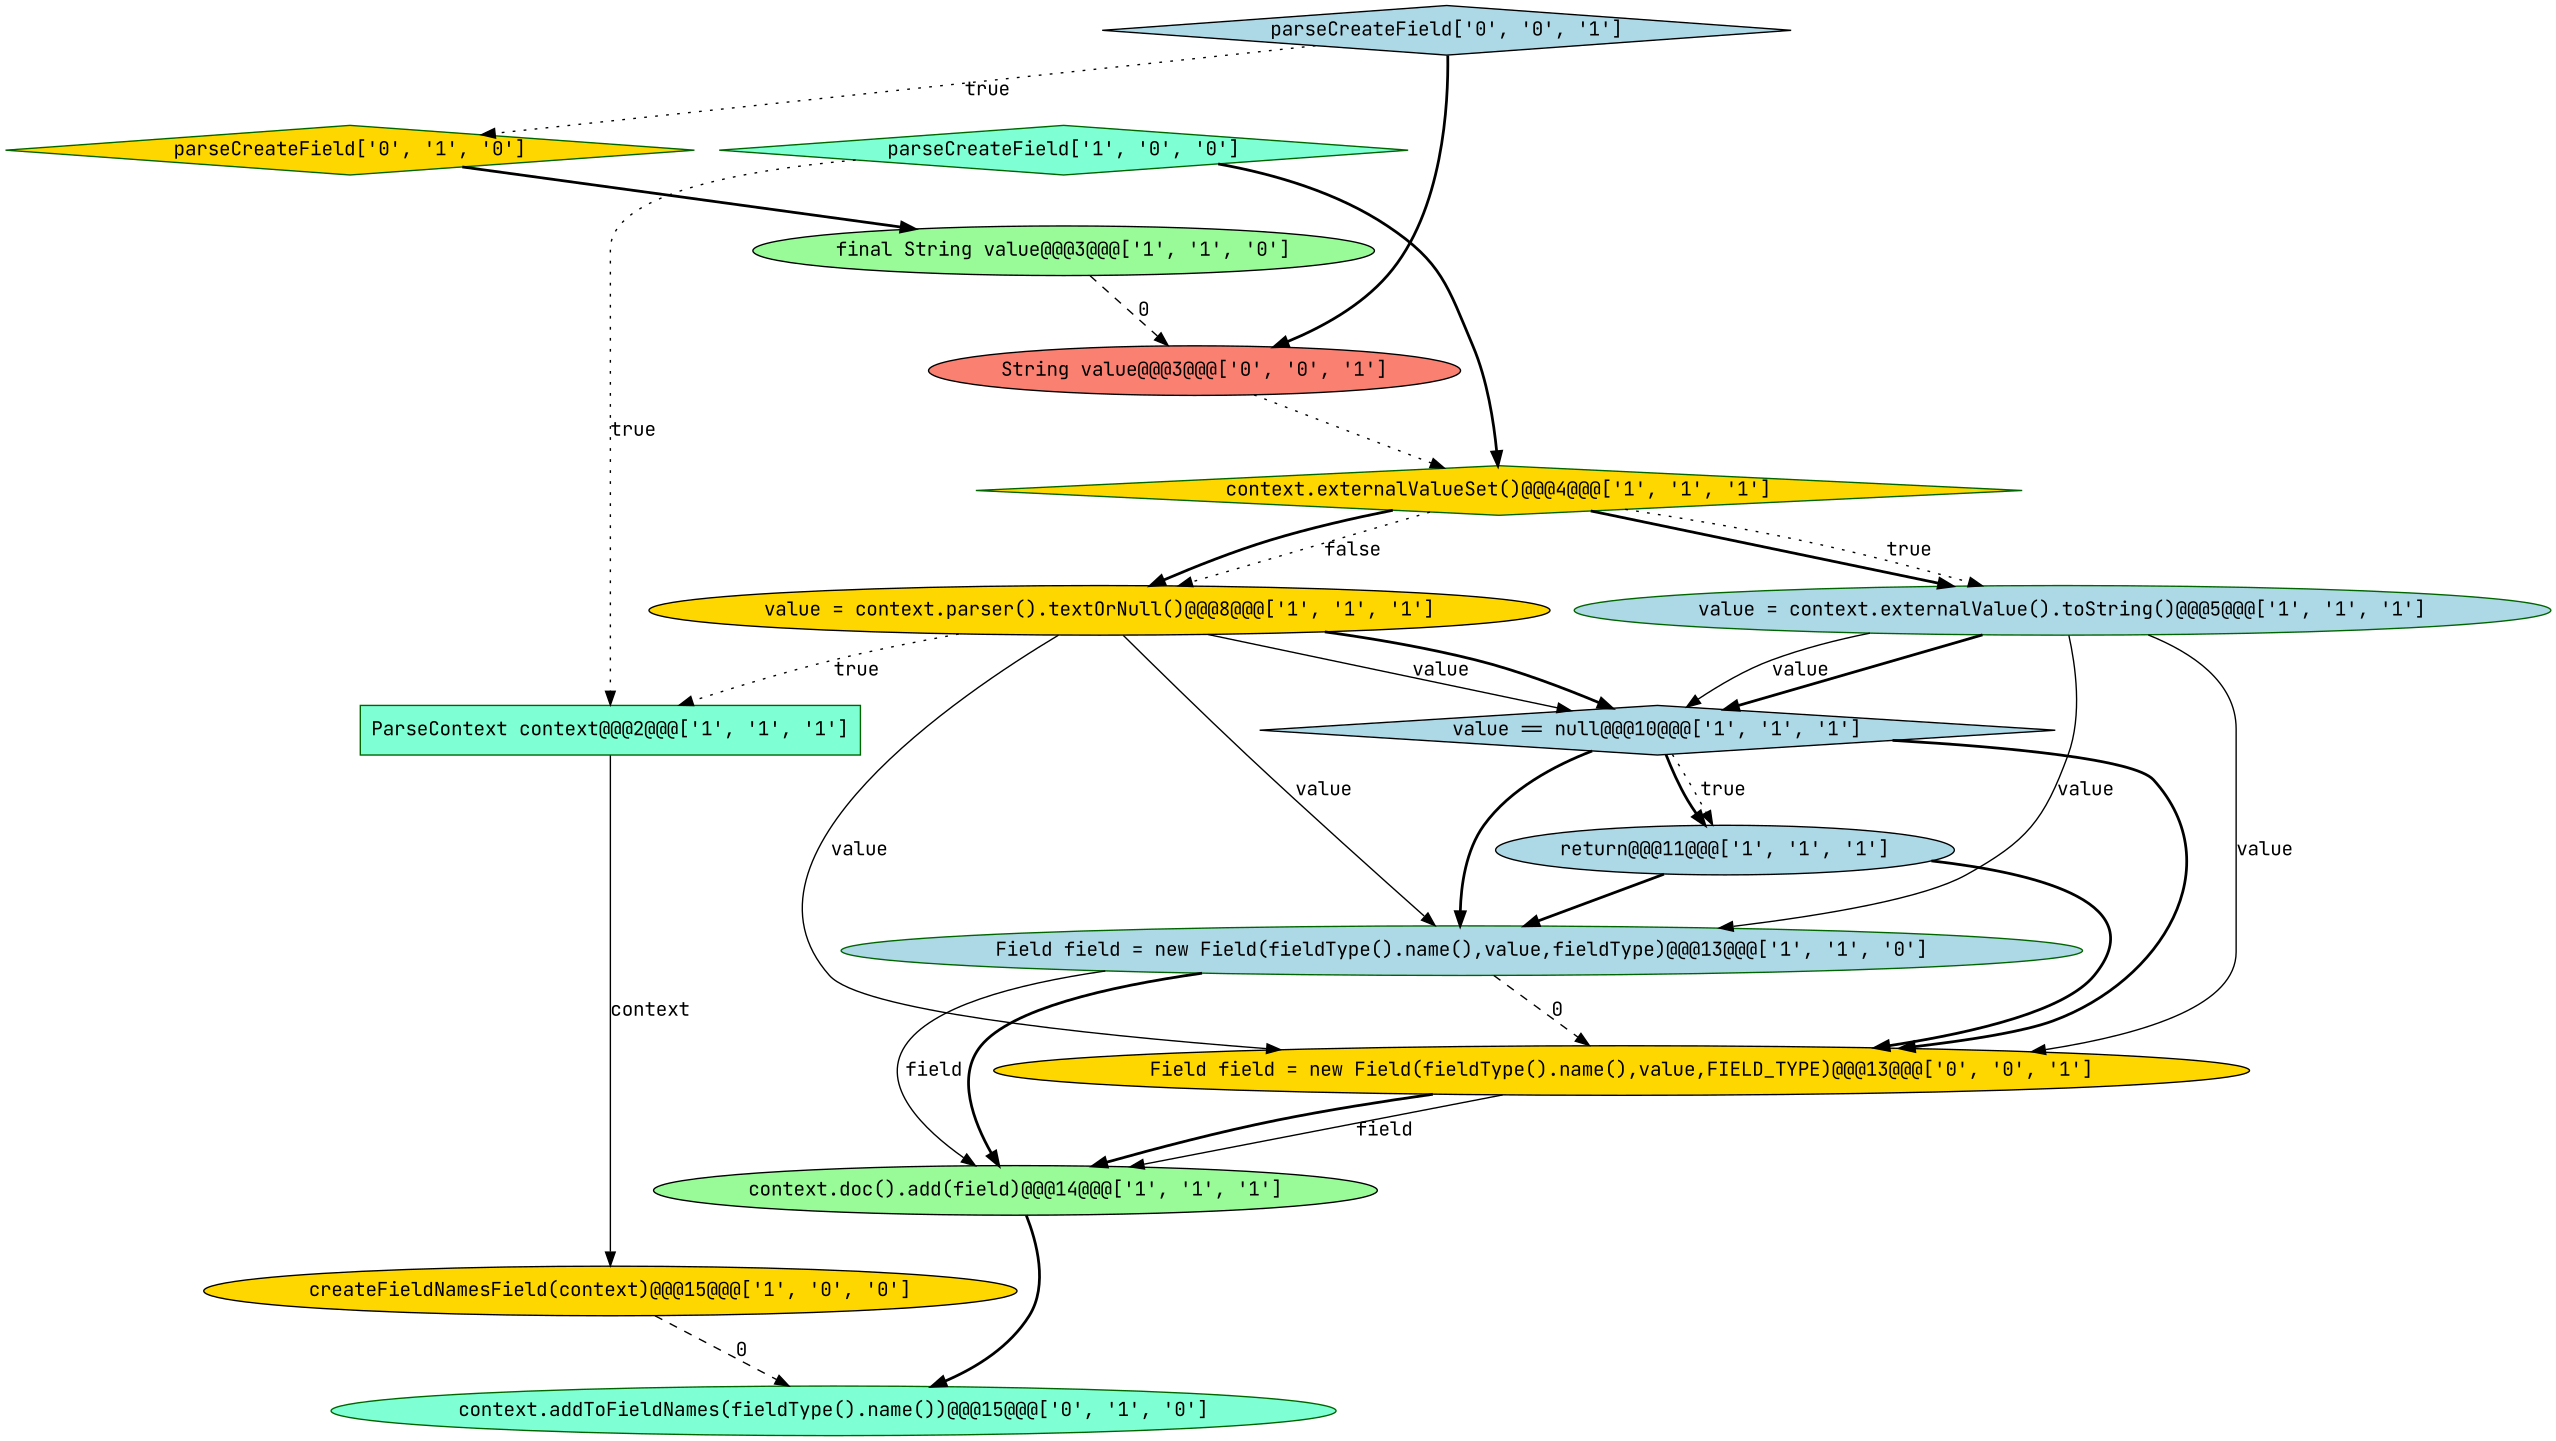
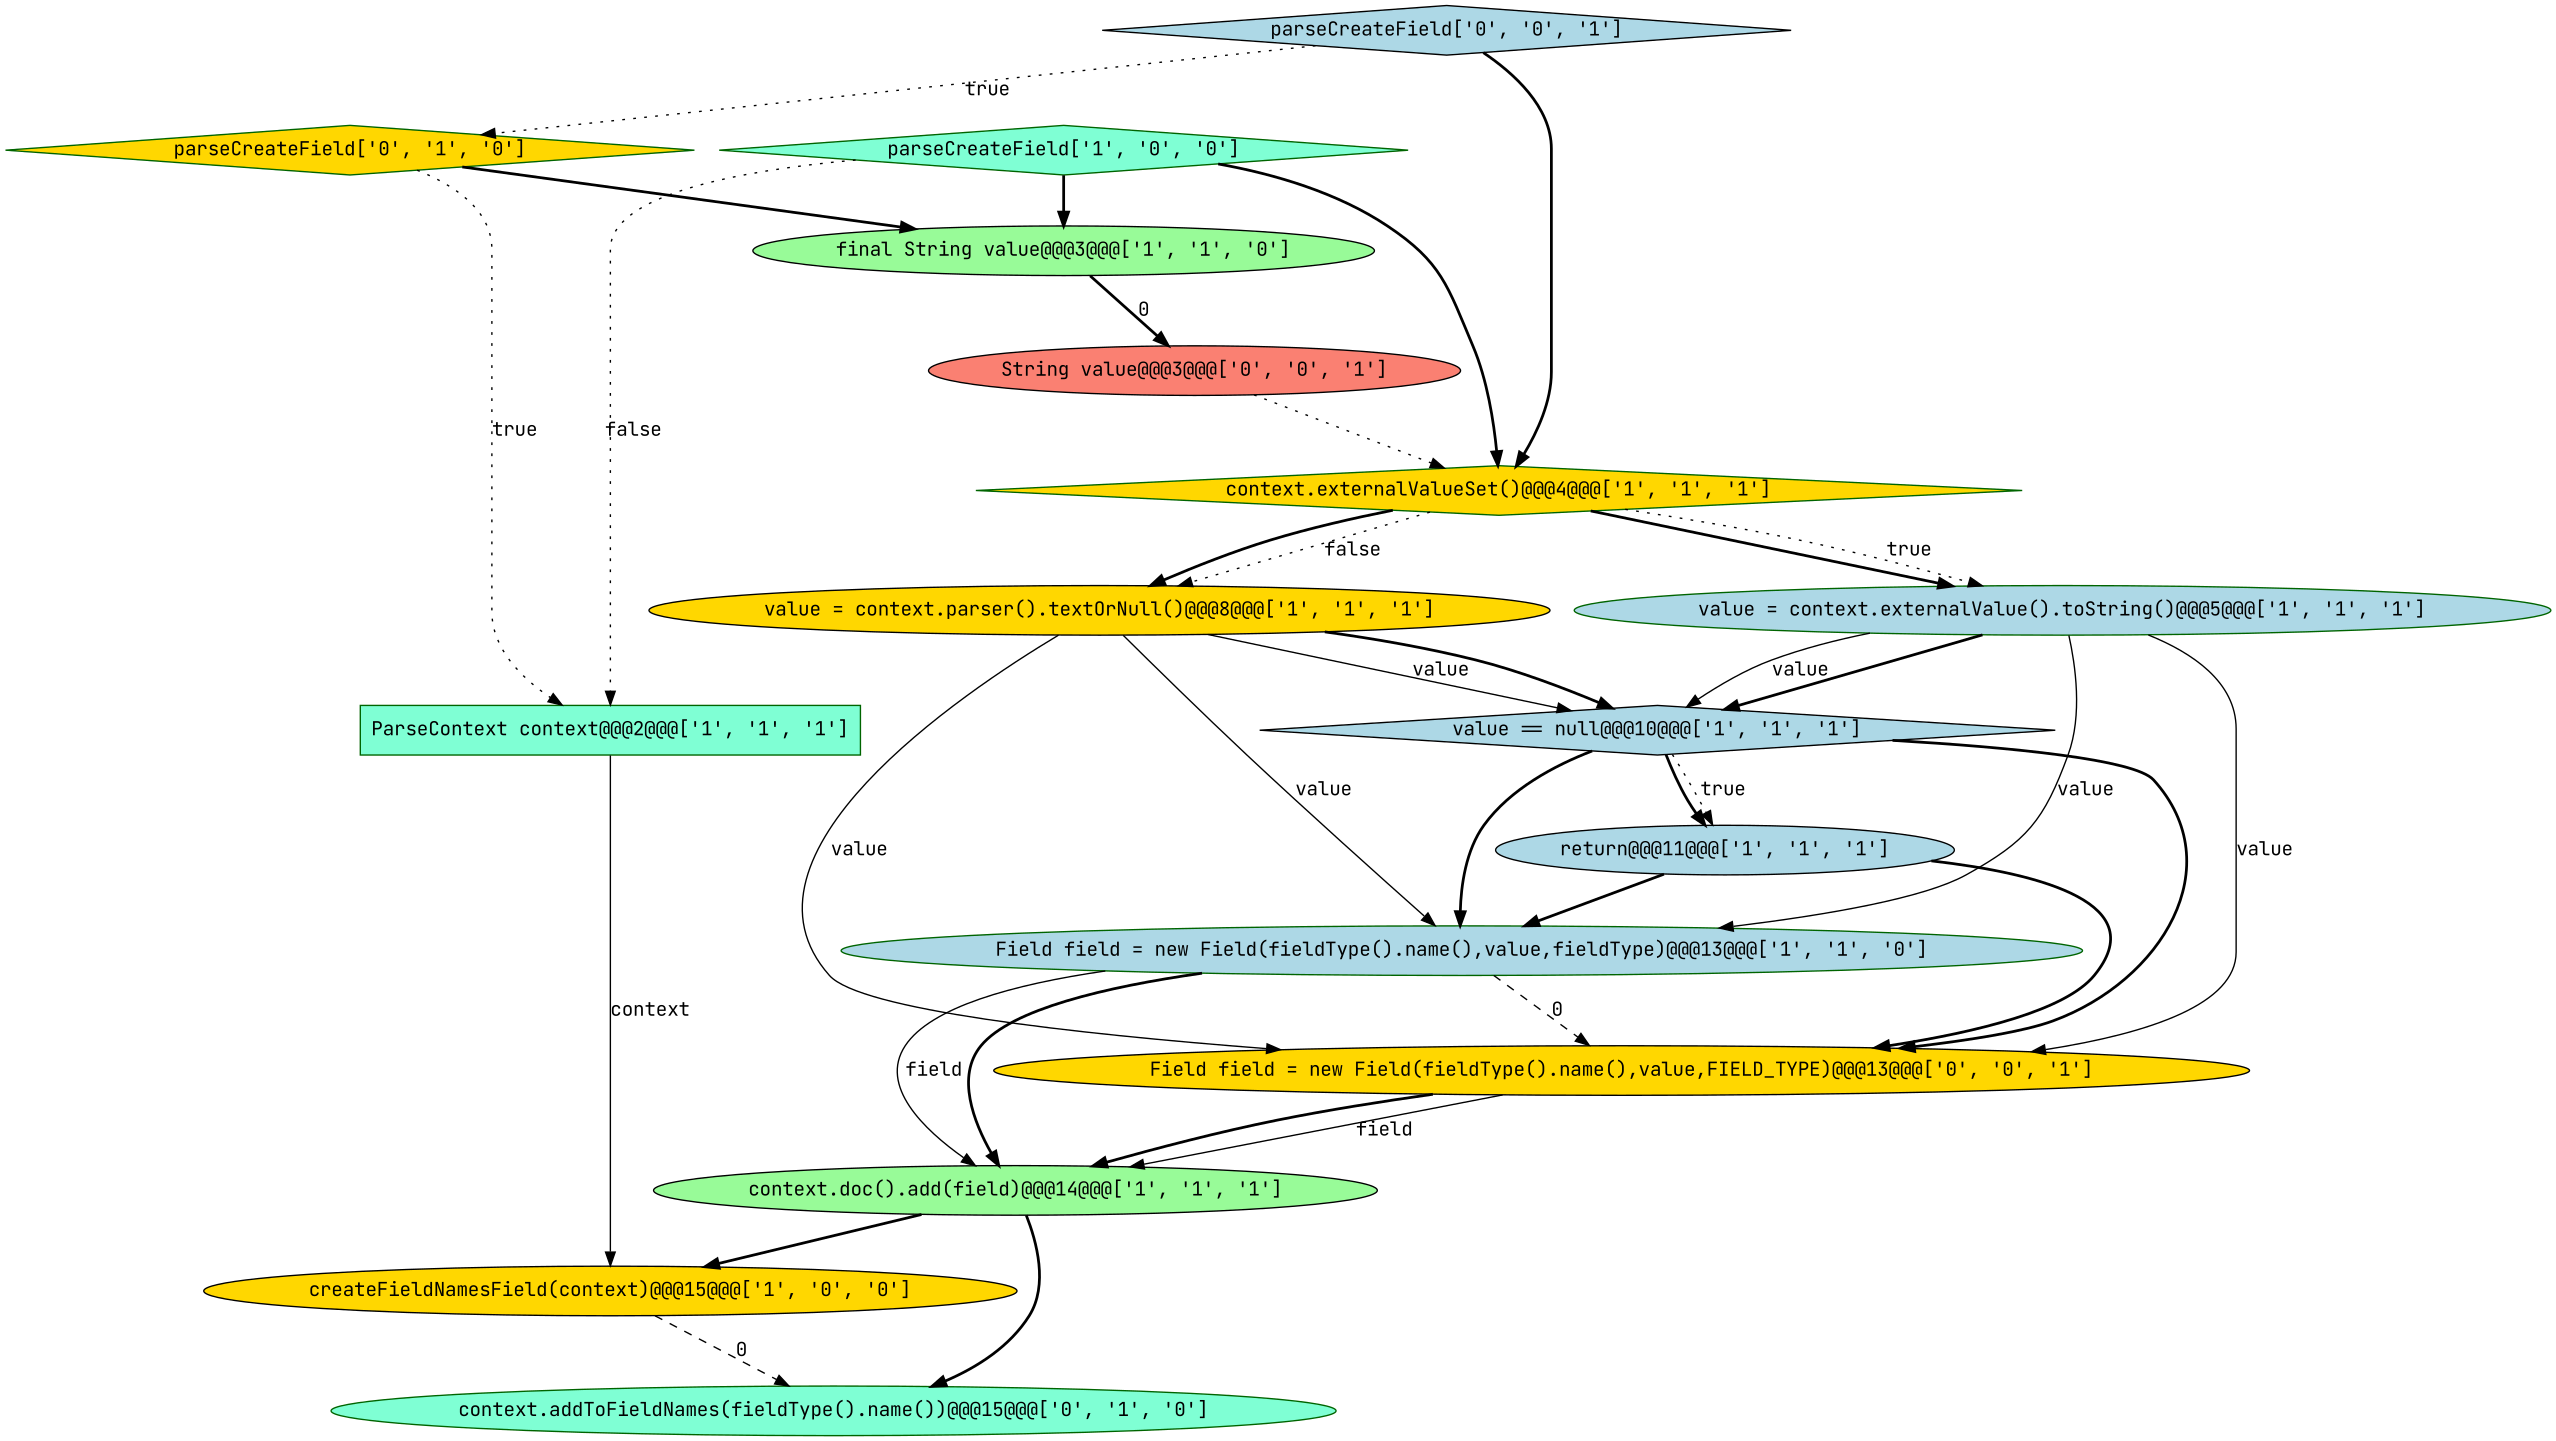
none -> (1064, 194)
(1417, 228) -> (1551, 243)
(1124, 306) -> (1124, 306)
(634, 431) -> (634, 431)
(824, 662) -> (492, 427)
none -> (820, 1239)
